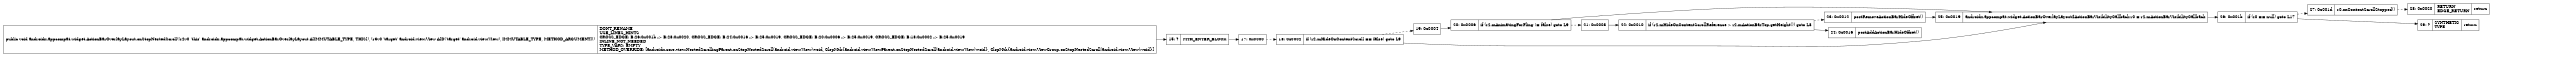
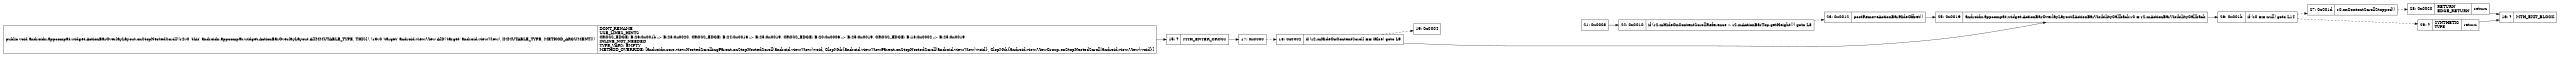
(2271, 17) -> (2271, 17)
none -> (2528, 17)
(2356, 21) -> (2356, 21)
(1511, 25) -> none
(1875, 33) -> none
(1205, 39) -> (1205, 39)
